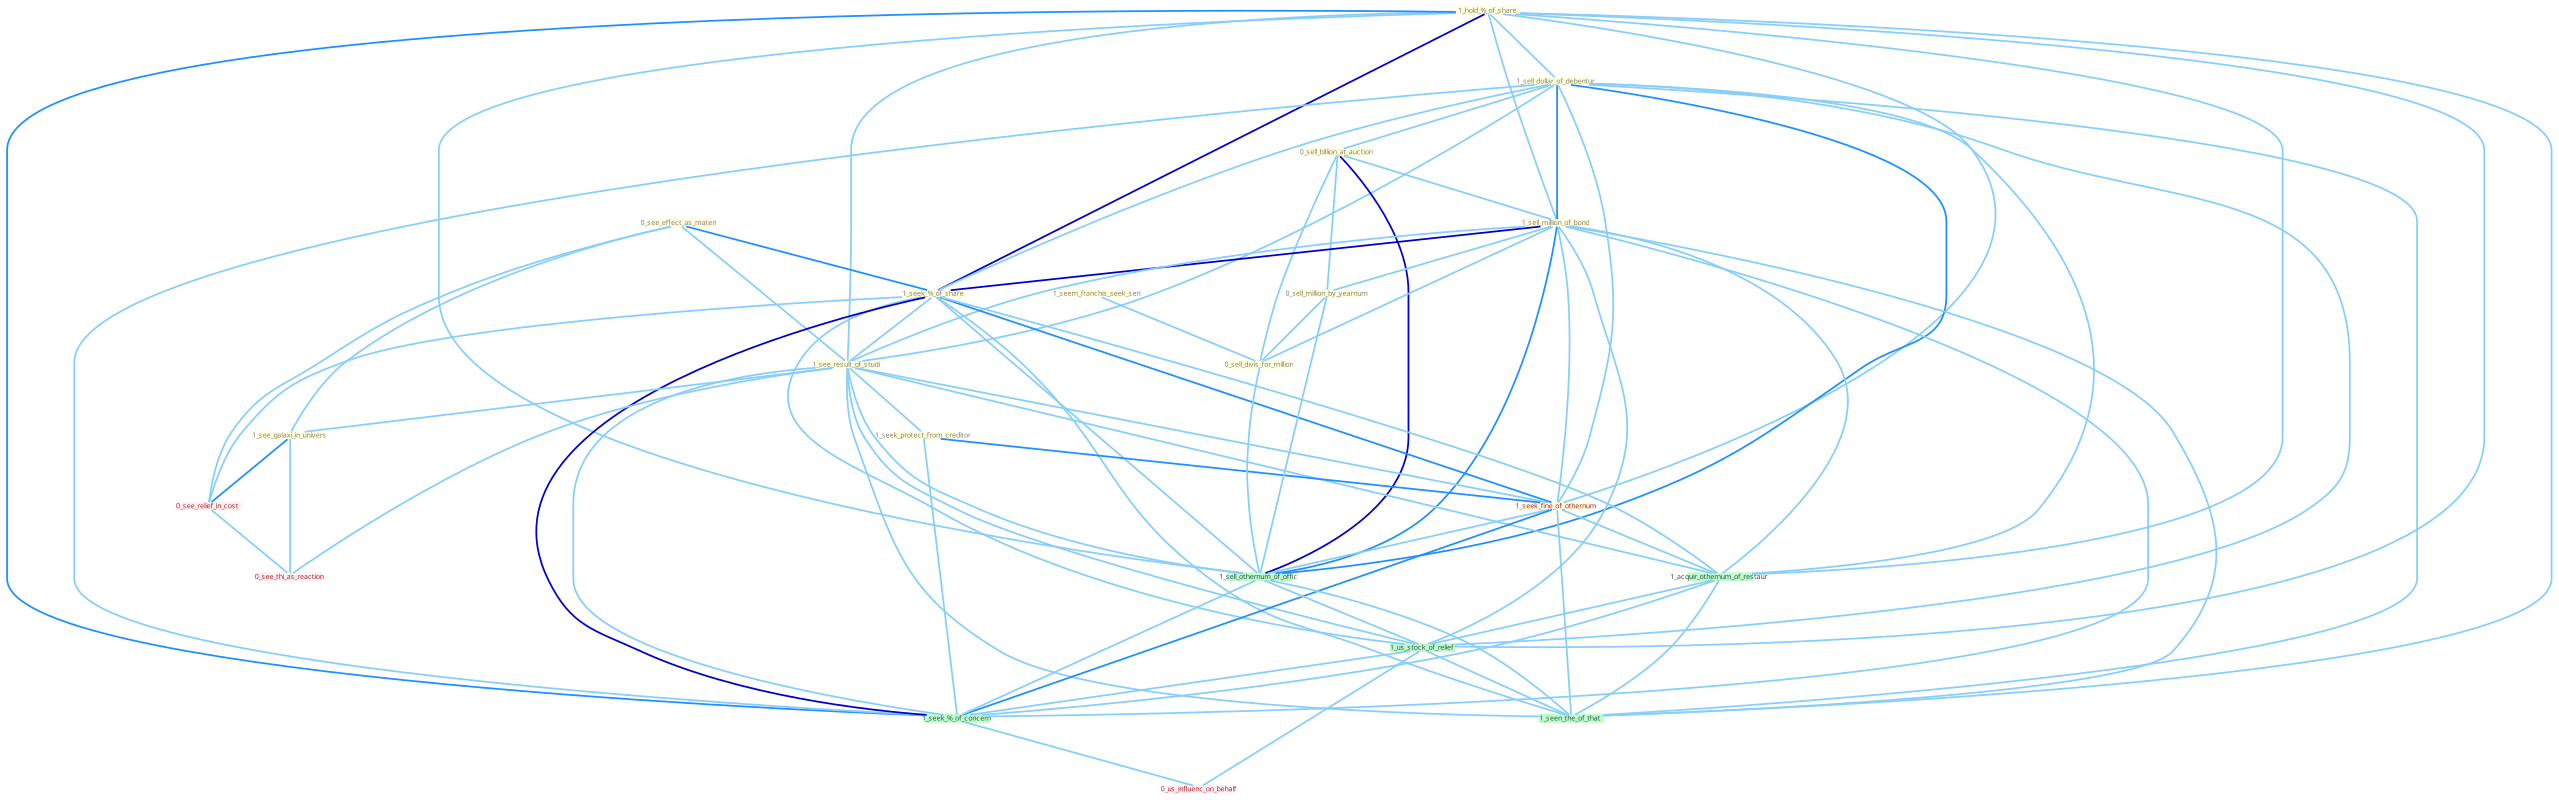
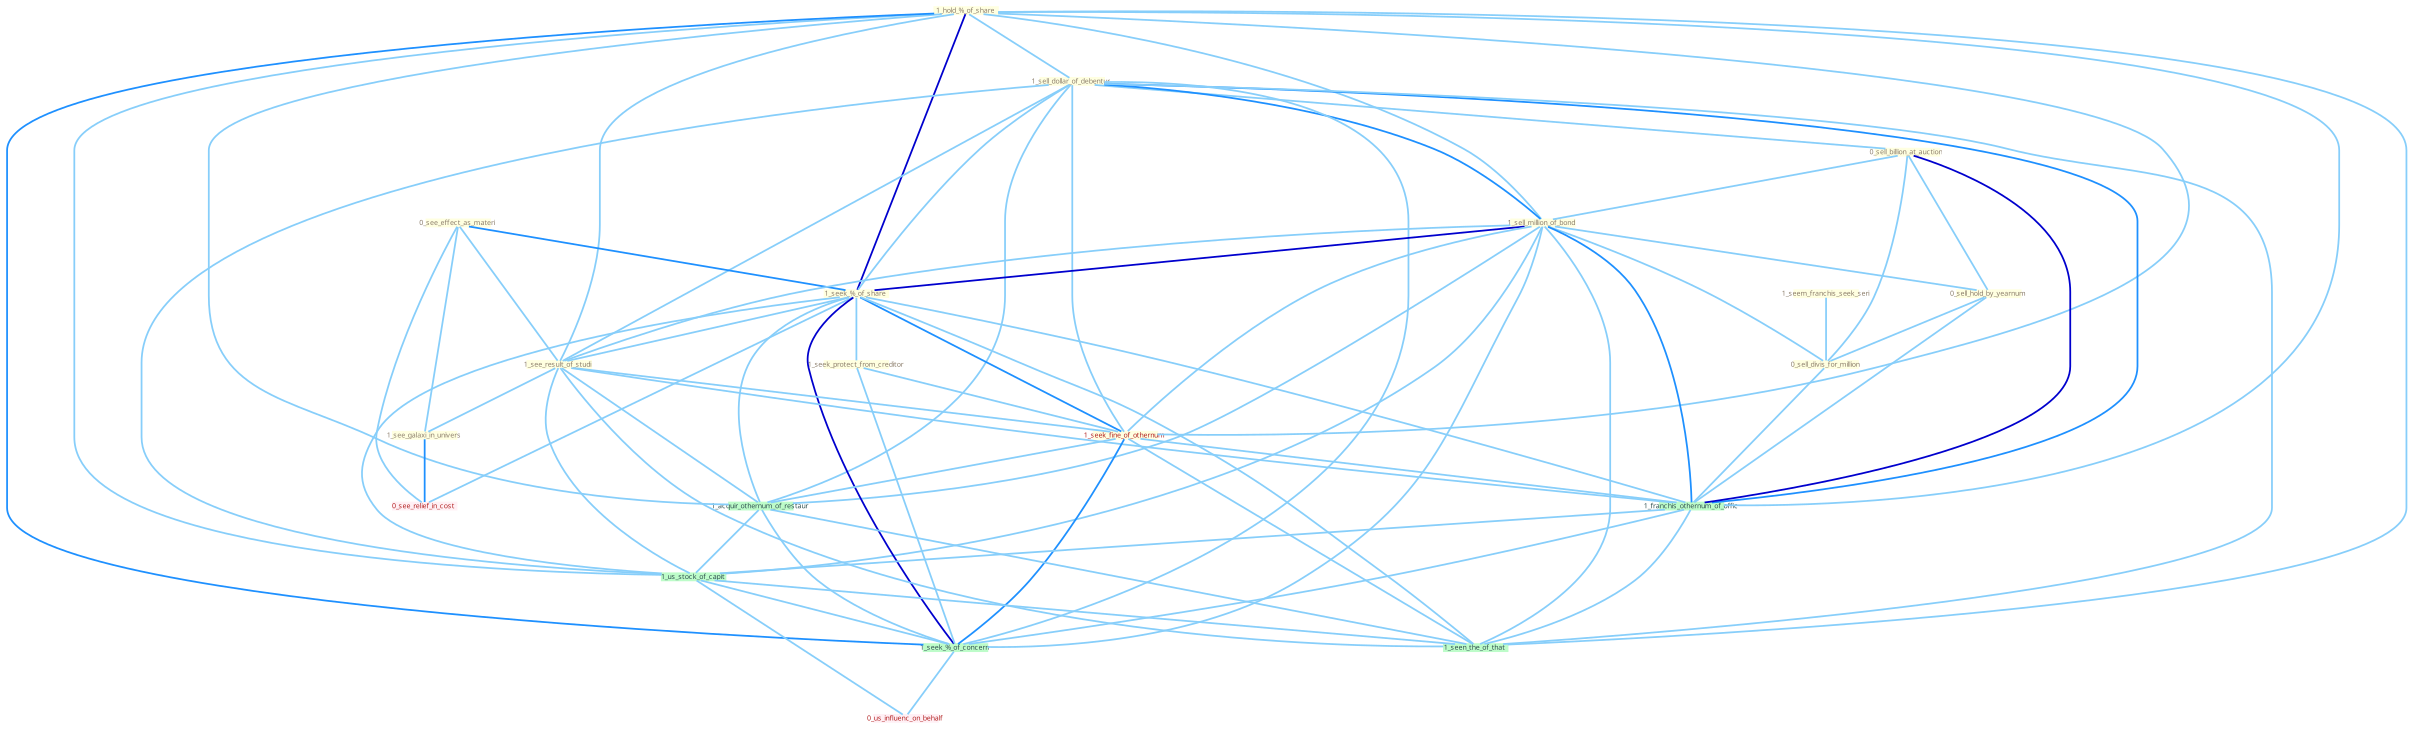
(1327, 294) -> (1989, 294)
(886, 400) -> (856, 329)
(1226, 469) -> (991, 400)
(290, 577) -> none
(1260, 577) -> (1692, 506)
(580, 593) -> none
(1423, 648) -> (694, 577)
